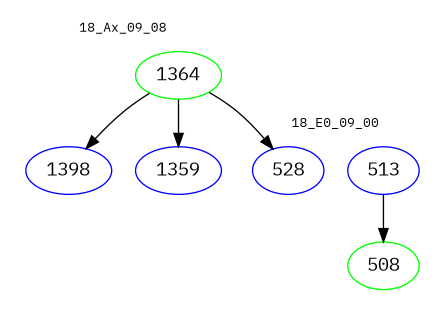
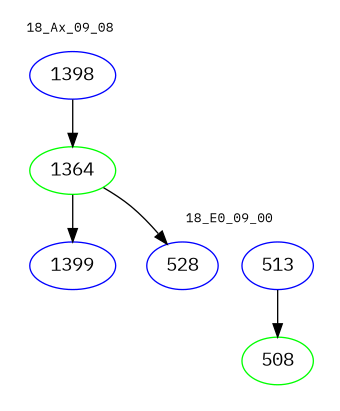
(121, 114) -> (73, 116)
(178, 171) -> (73, 266)
